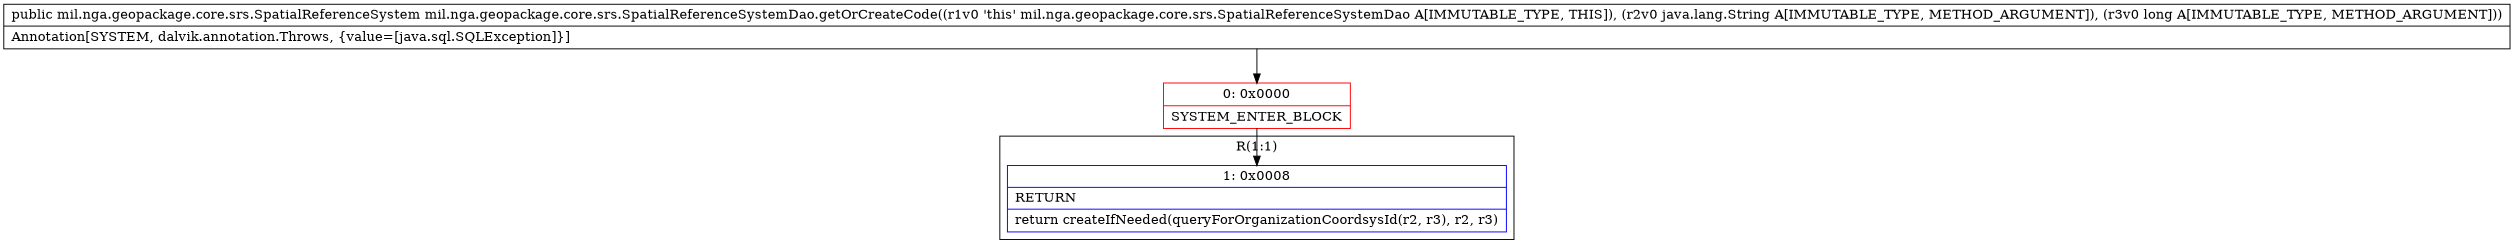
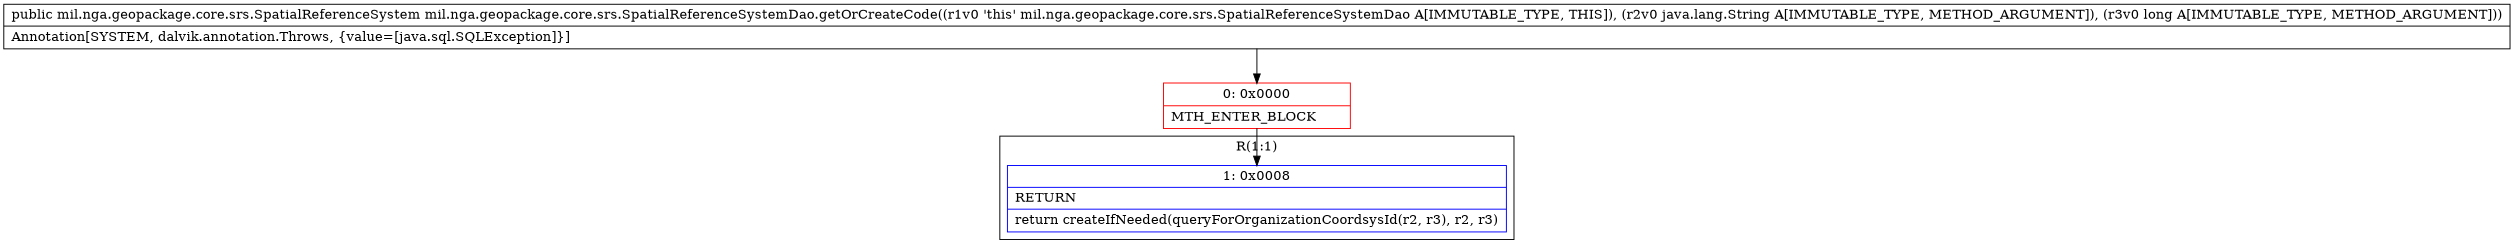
(1257, 117) -> (1244, 117)
